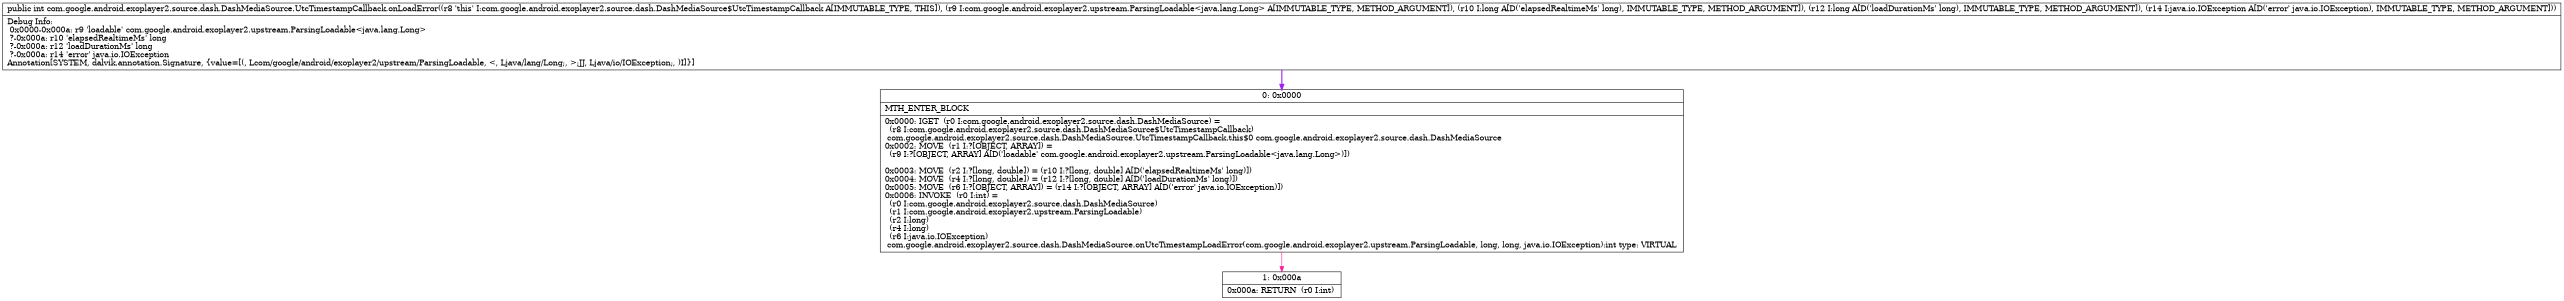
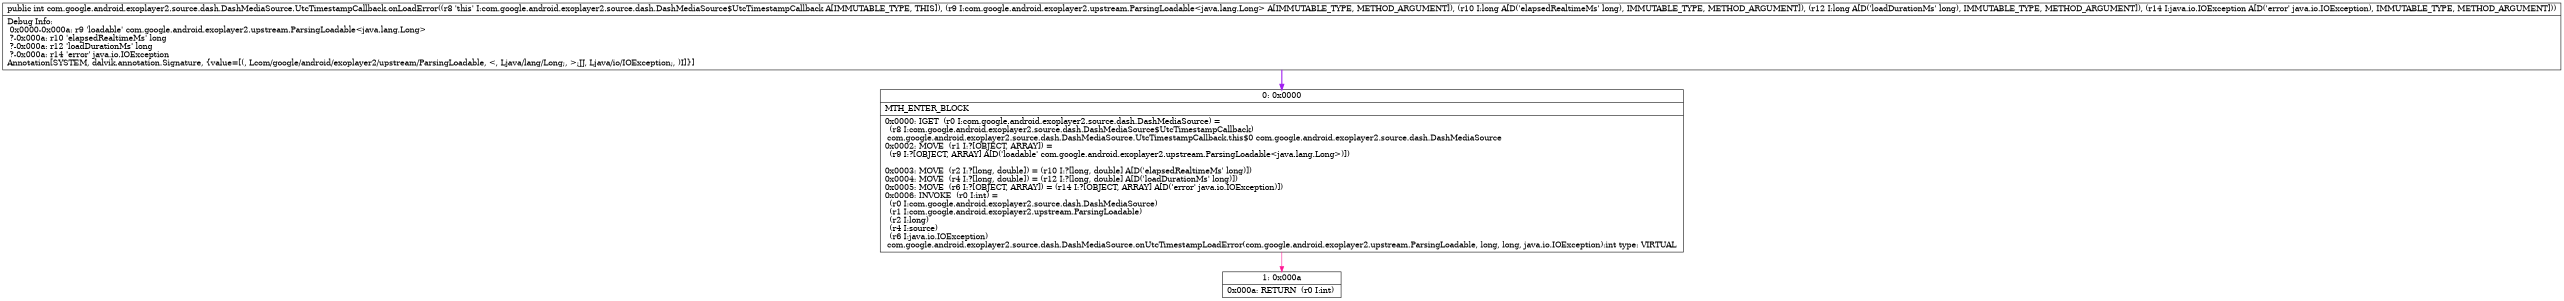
(907, 229) -> (911, 229)
